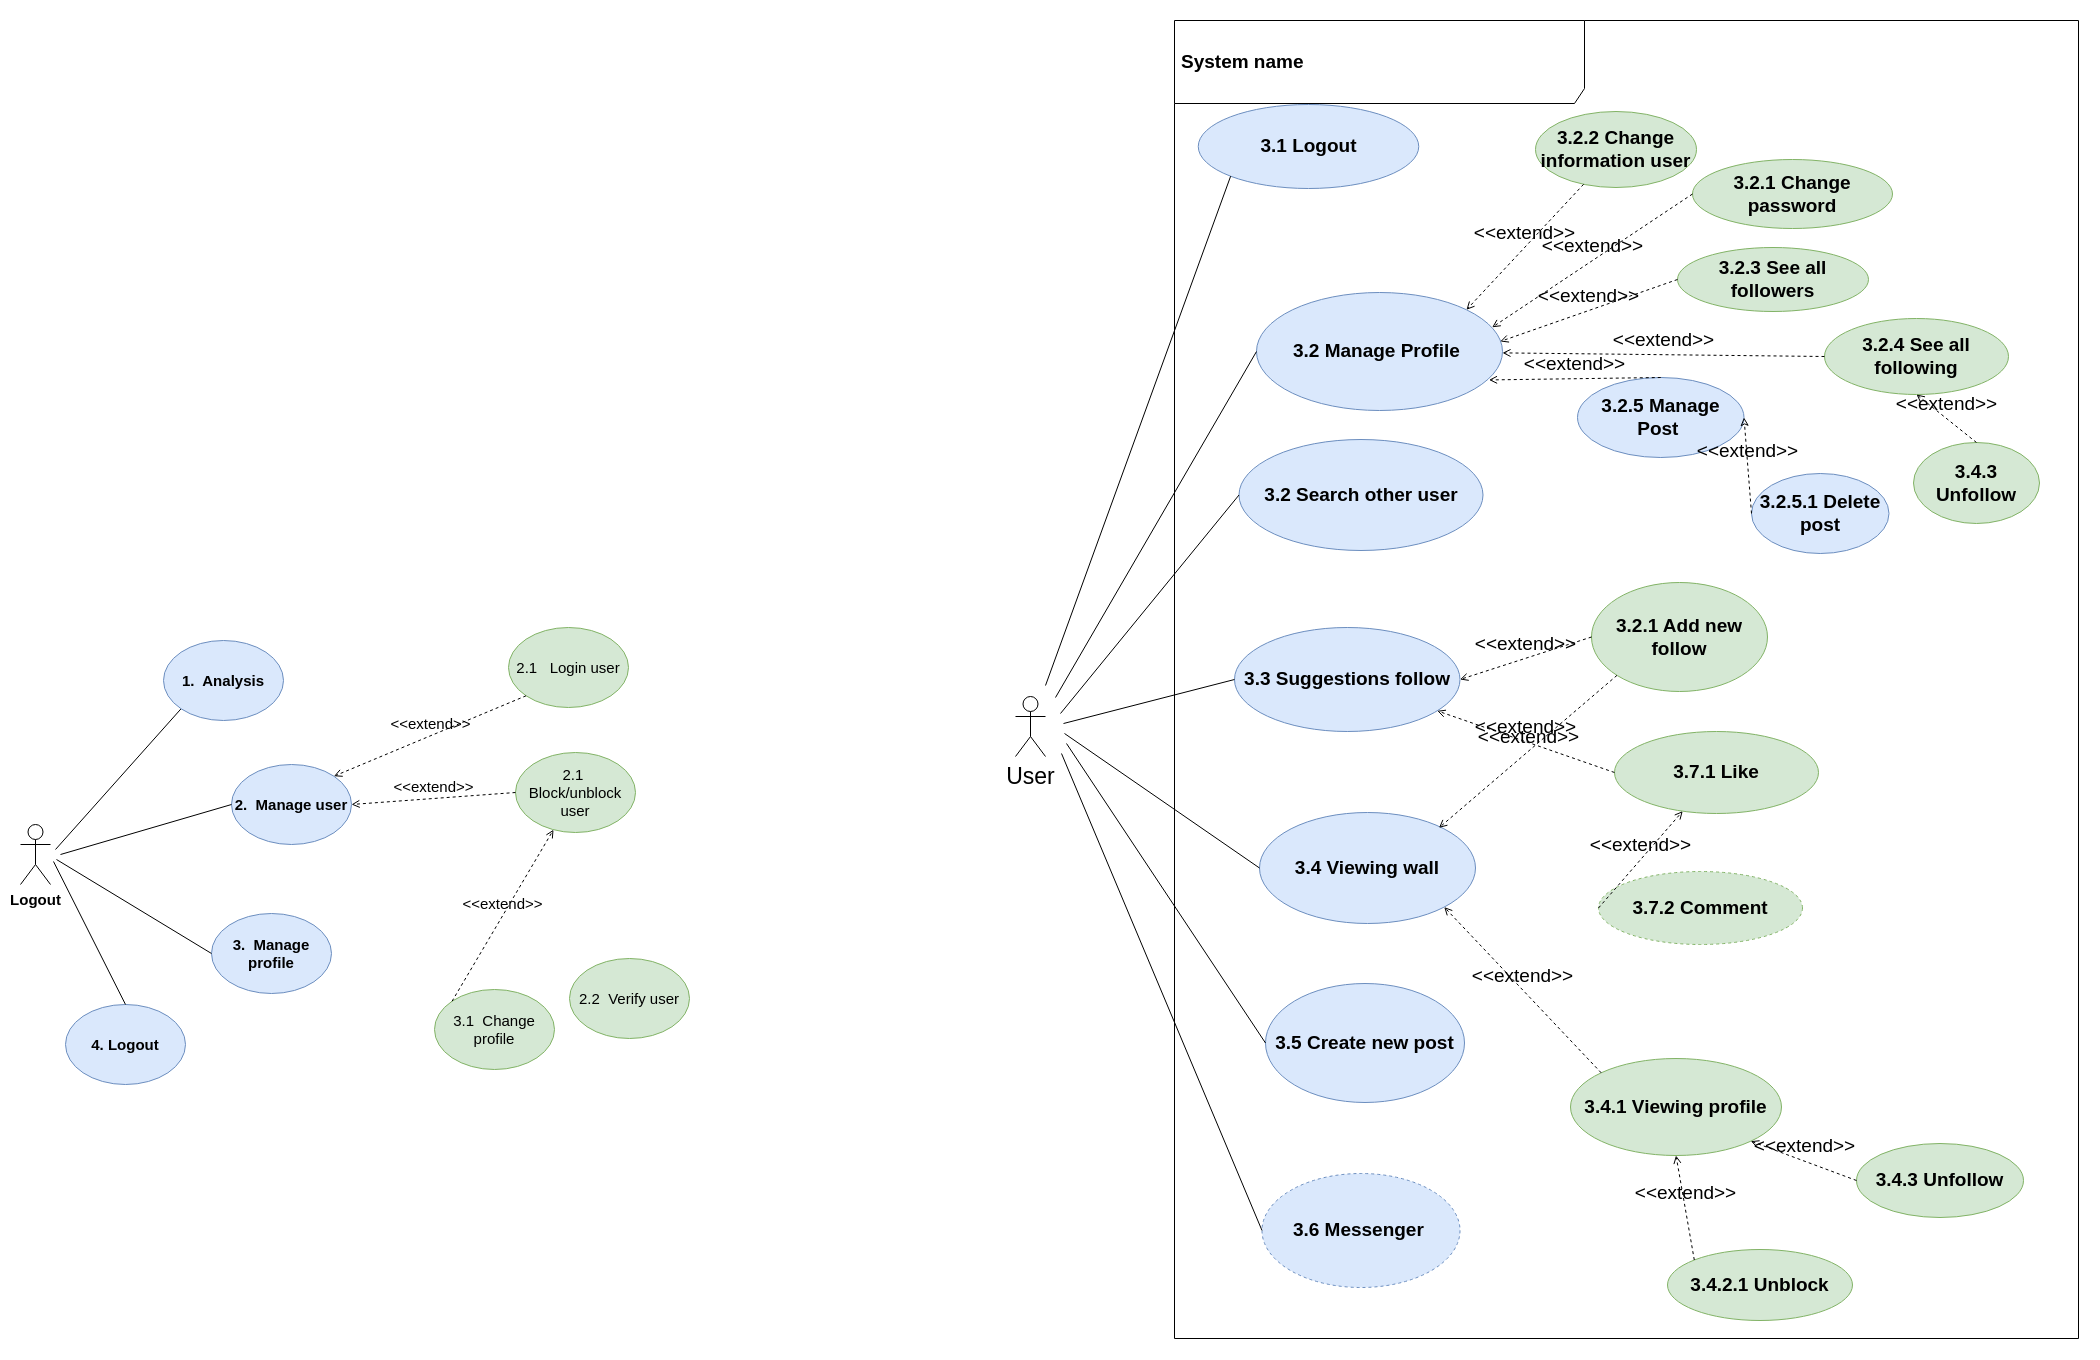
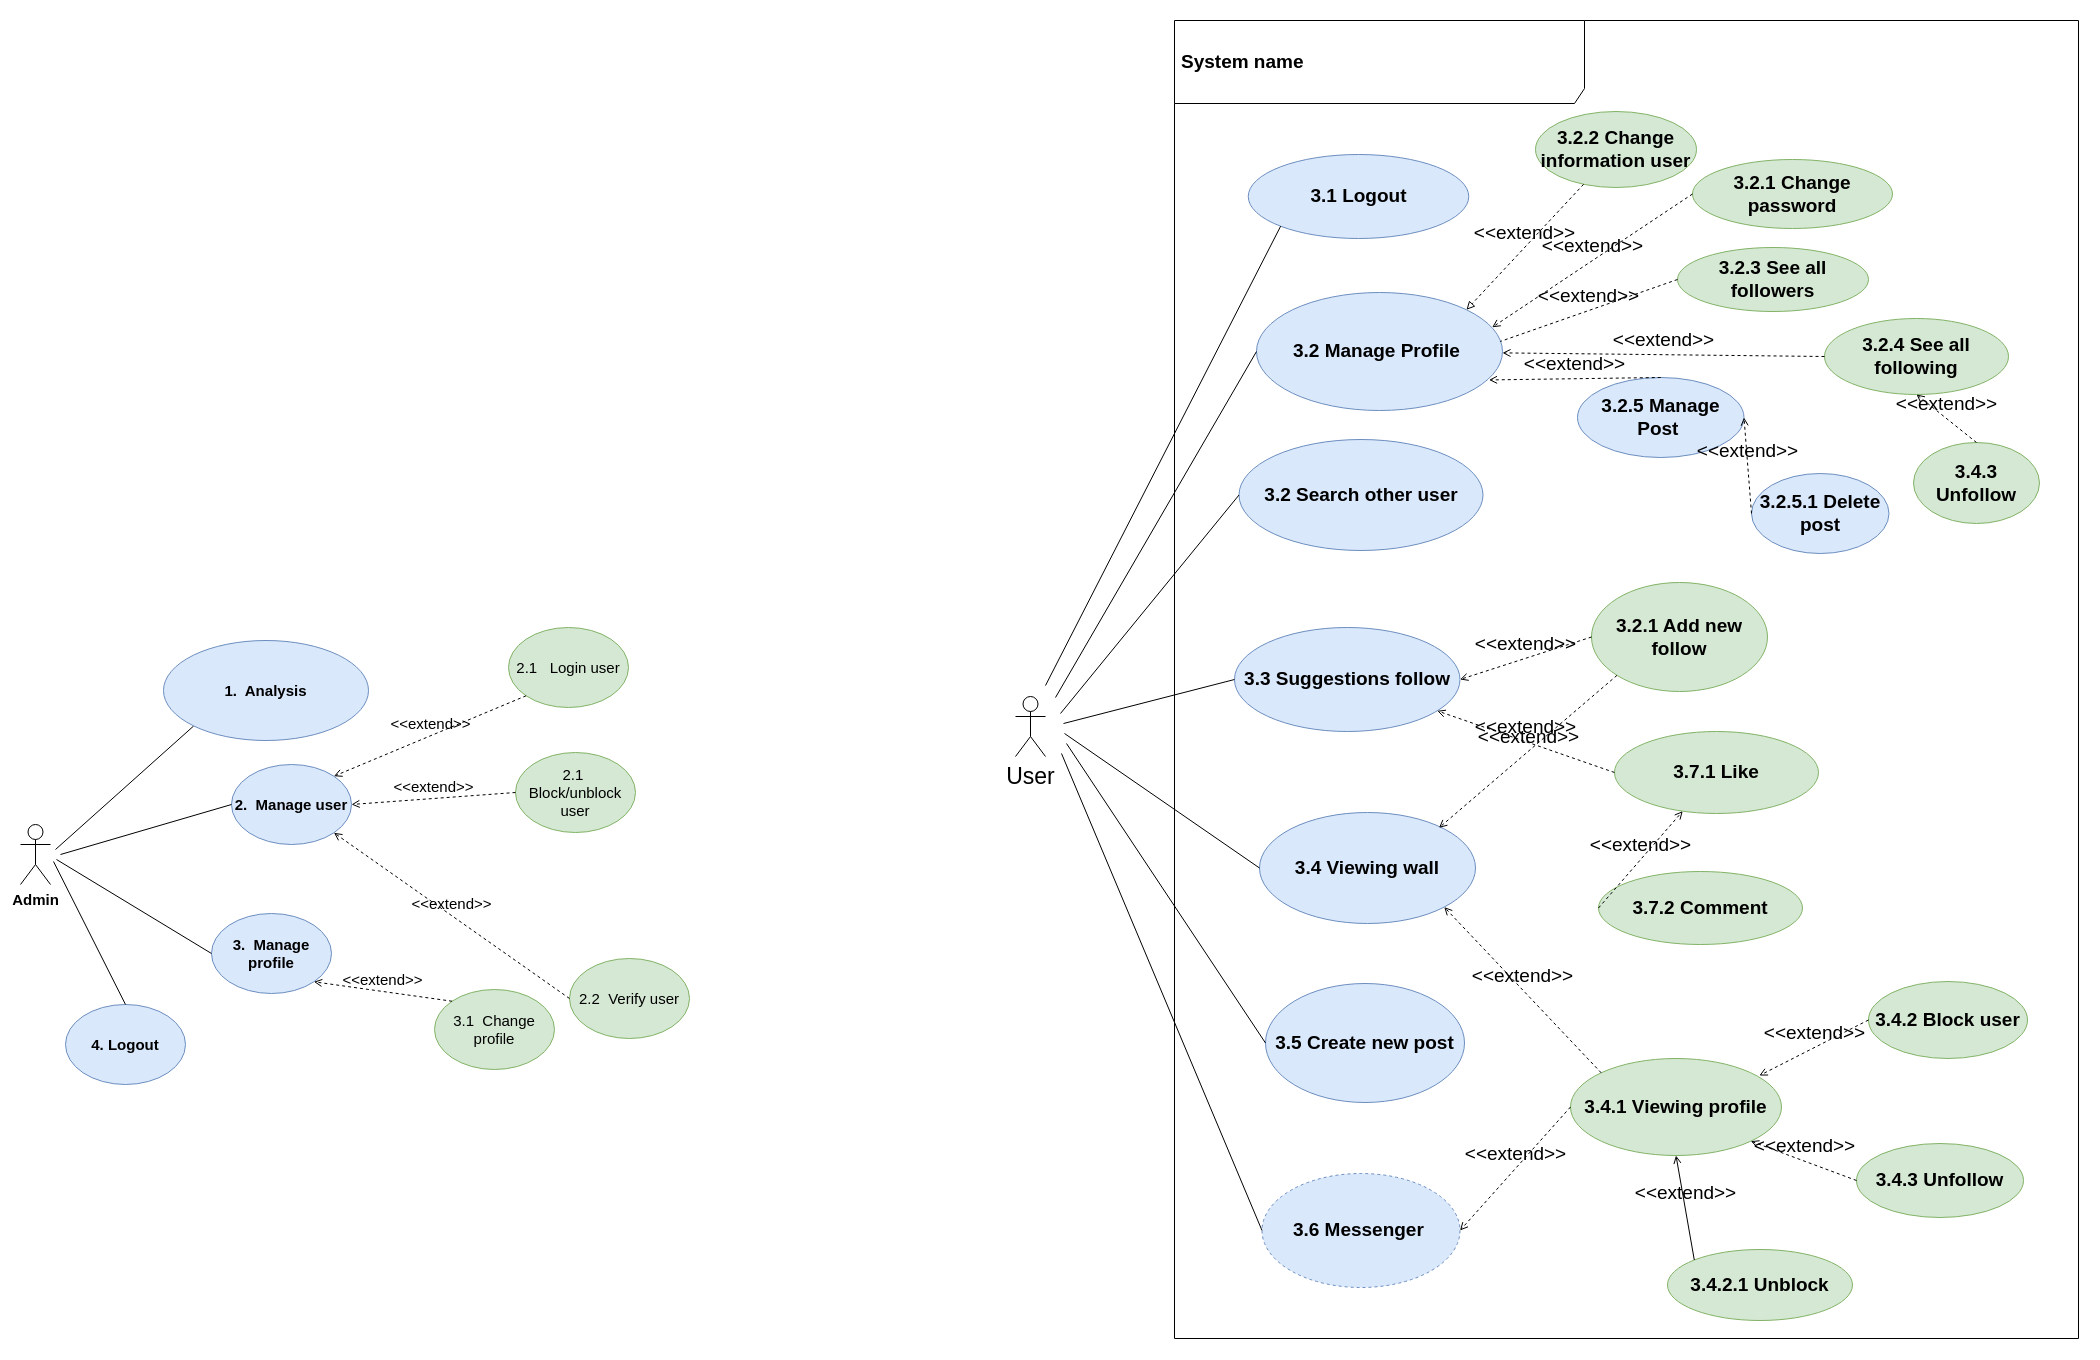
(1309, 147) -> (1359, 197)
(1471, 304) -> (1473, 302)
(1505, 340) -> (1504, 340)
(1745, 426) -> (1744, 424)
(224, 681) -> (266, 691)
(36, 901) -> (36, 901)
(1701, 908) -> (1701, 908)
none -> (453, 917)
(502, 917) -> (385, 992)
none -> (1948, 1020)
none -> (1815, 1047)
none -> (1516, 1168)
(1685, 1208) -> (1685, 1208)
